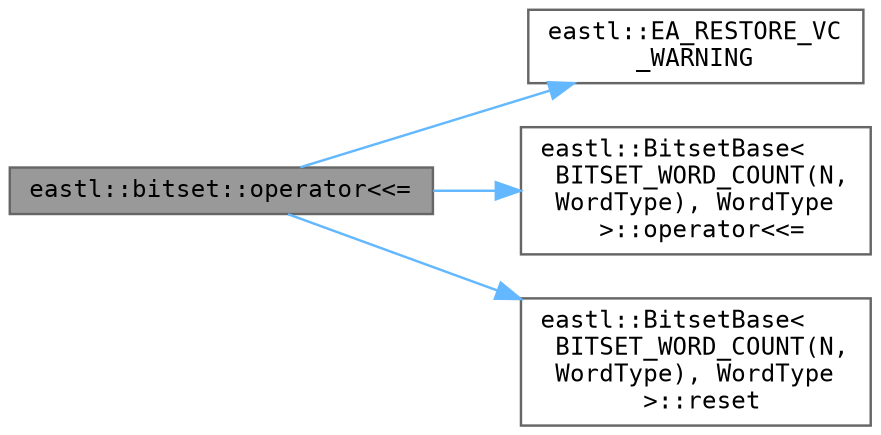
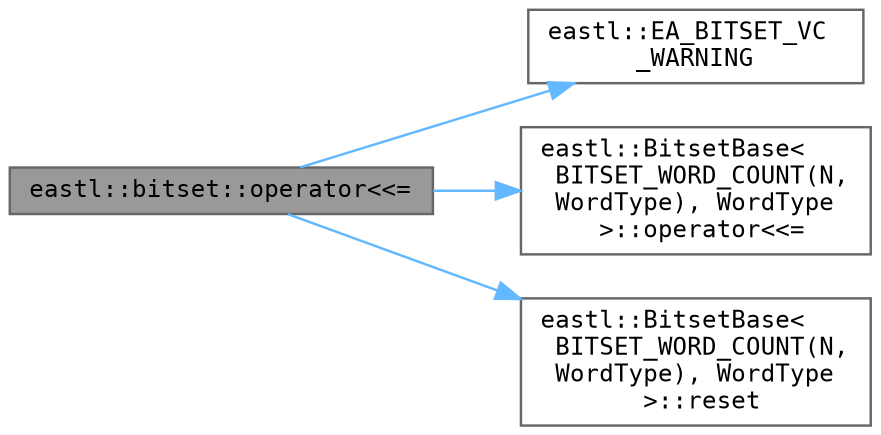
(696, 46) -> (696, 46)
